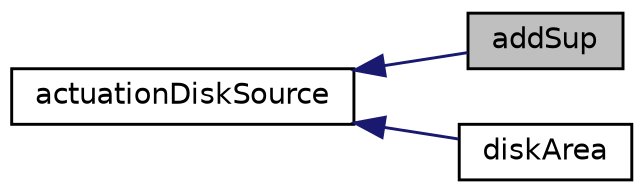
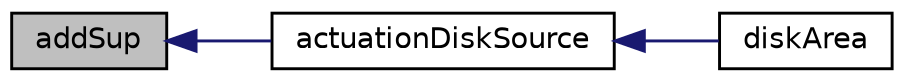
(426, 59) -> (234, 41)
